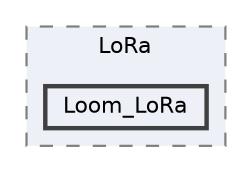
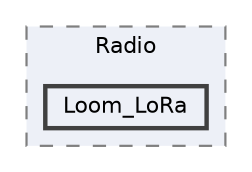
(126, 48) -> (126, 48)
